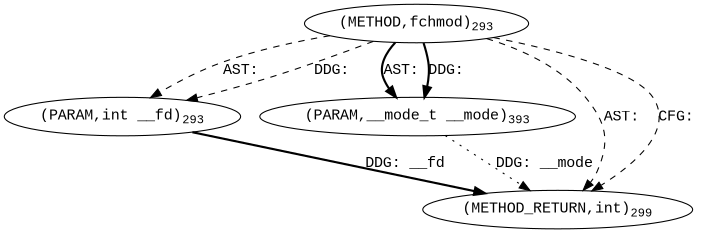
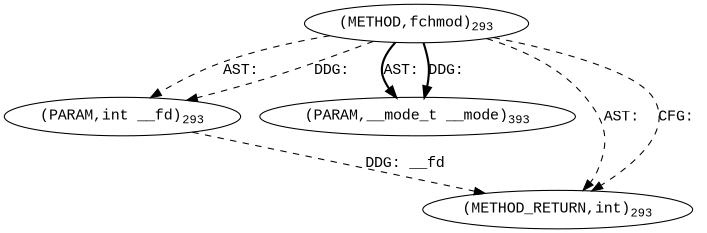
(483, 160) -> none
(333, 162) -> (333, 162)
(642, 208) -> (642, 208)
